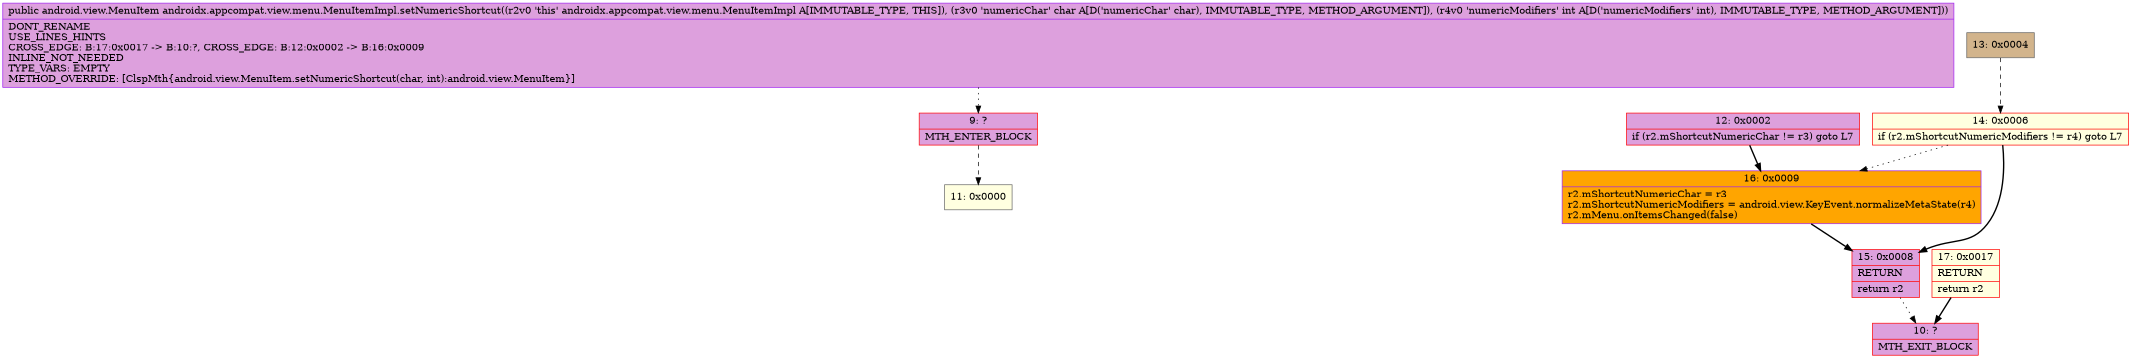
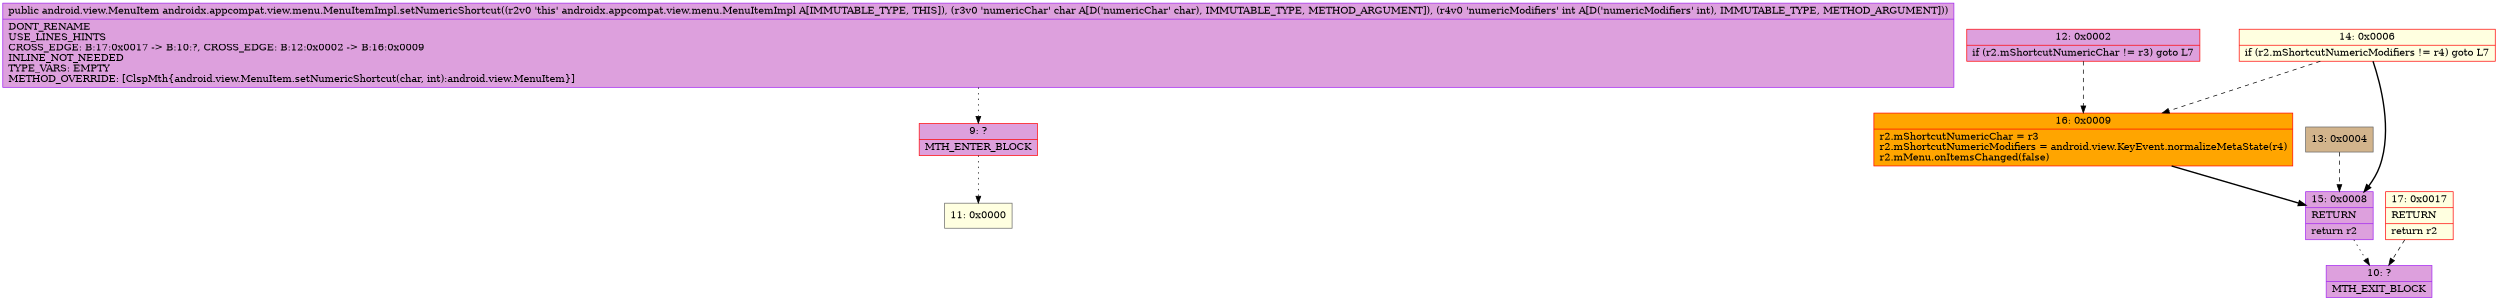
(2001, 82) -> (2339, 168)
(1754, 155) -> (2083, 84)
(1907, 157) -> (2245, 86)
(978, 161) -> (978, 176)
(1772, 197) -> (2083, 140)
(1886, 273) -> (2339, 216)
(1945, 307) -> (2399, 250)
(1925, 339) -> (2379, 281)
